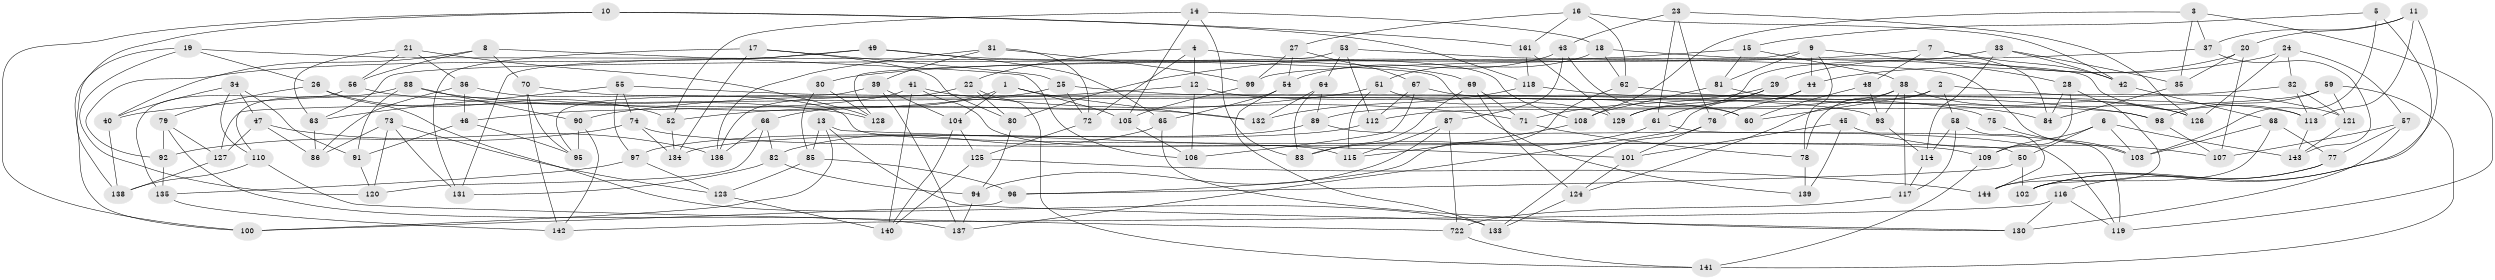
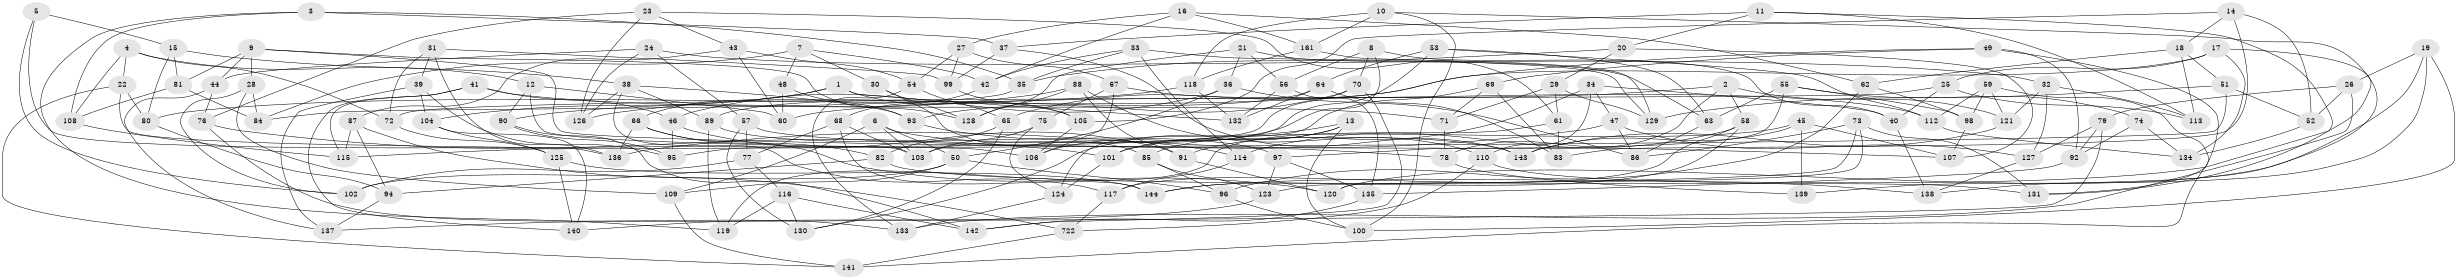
(1772, 129) -> (1011, 164)
(2305, 137) -> (1661, 139)
(976, 145) -> (816, 182)
